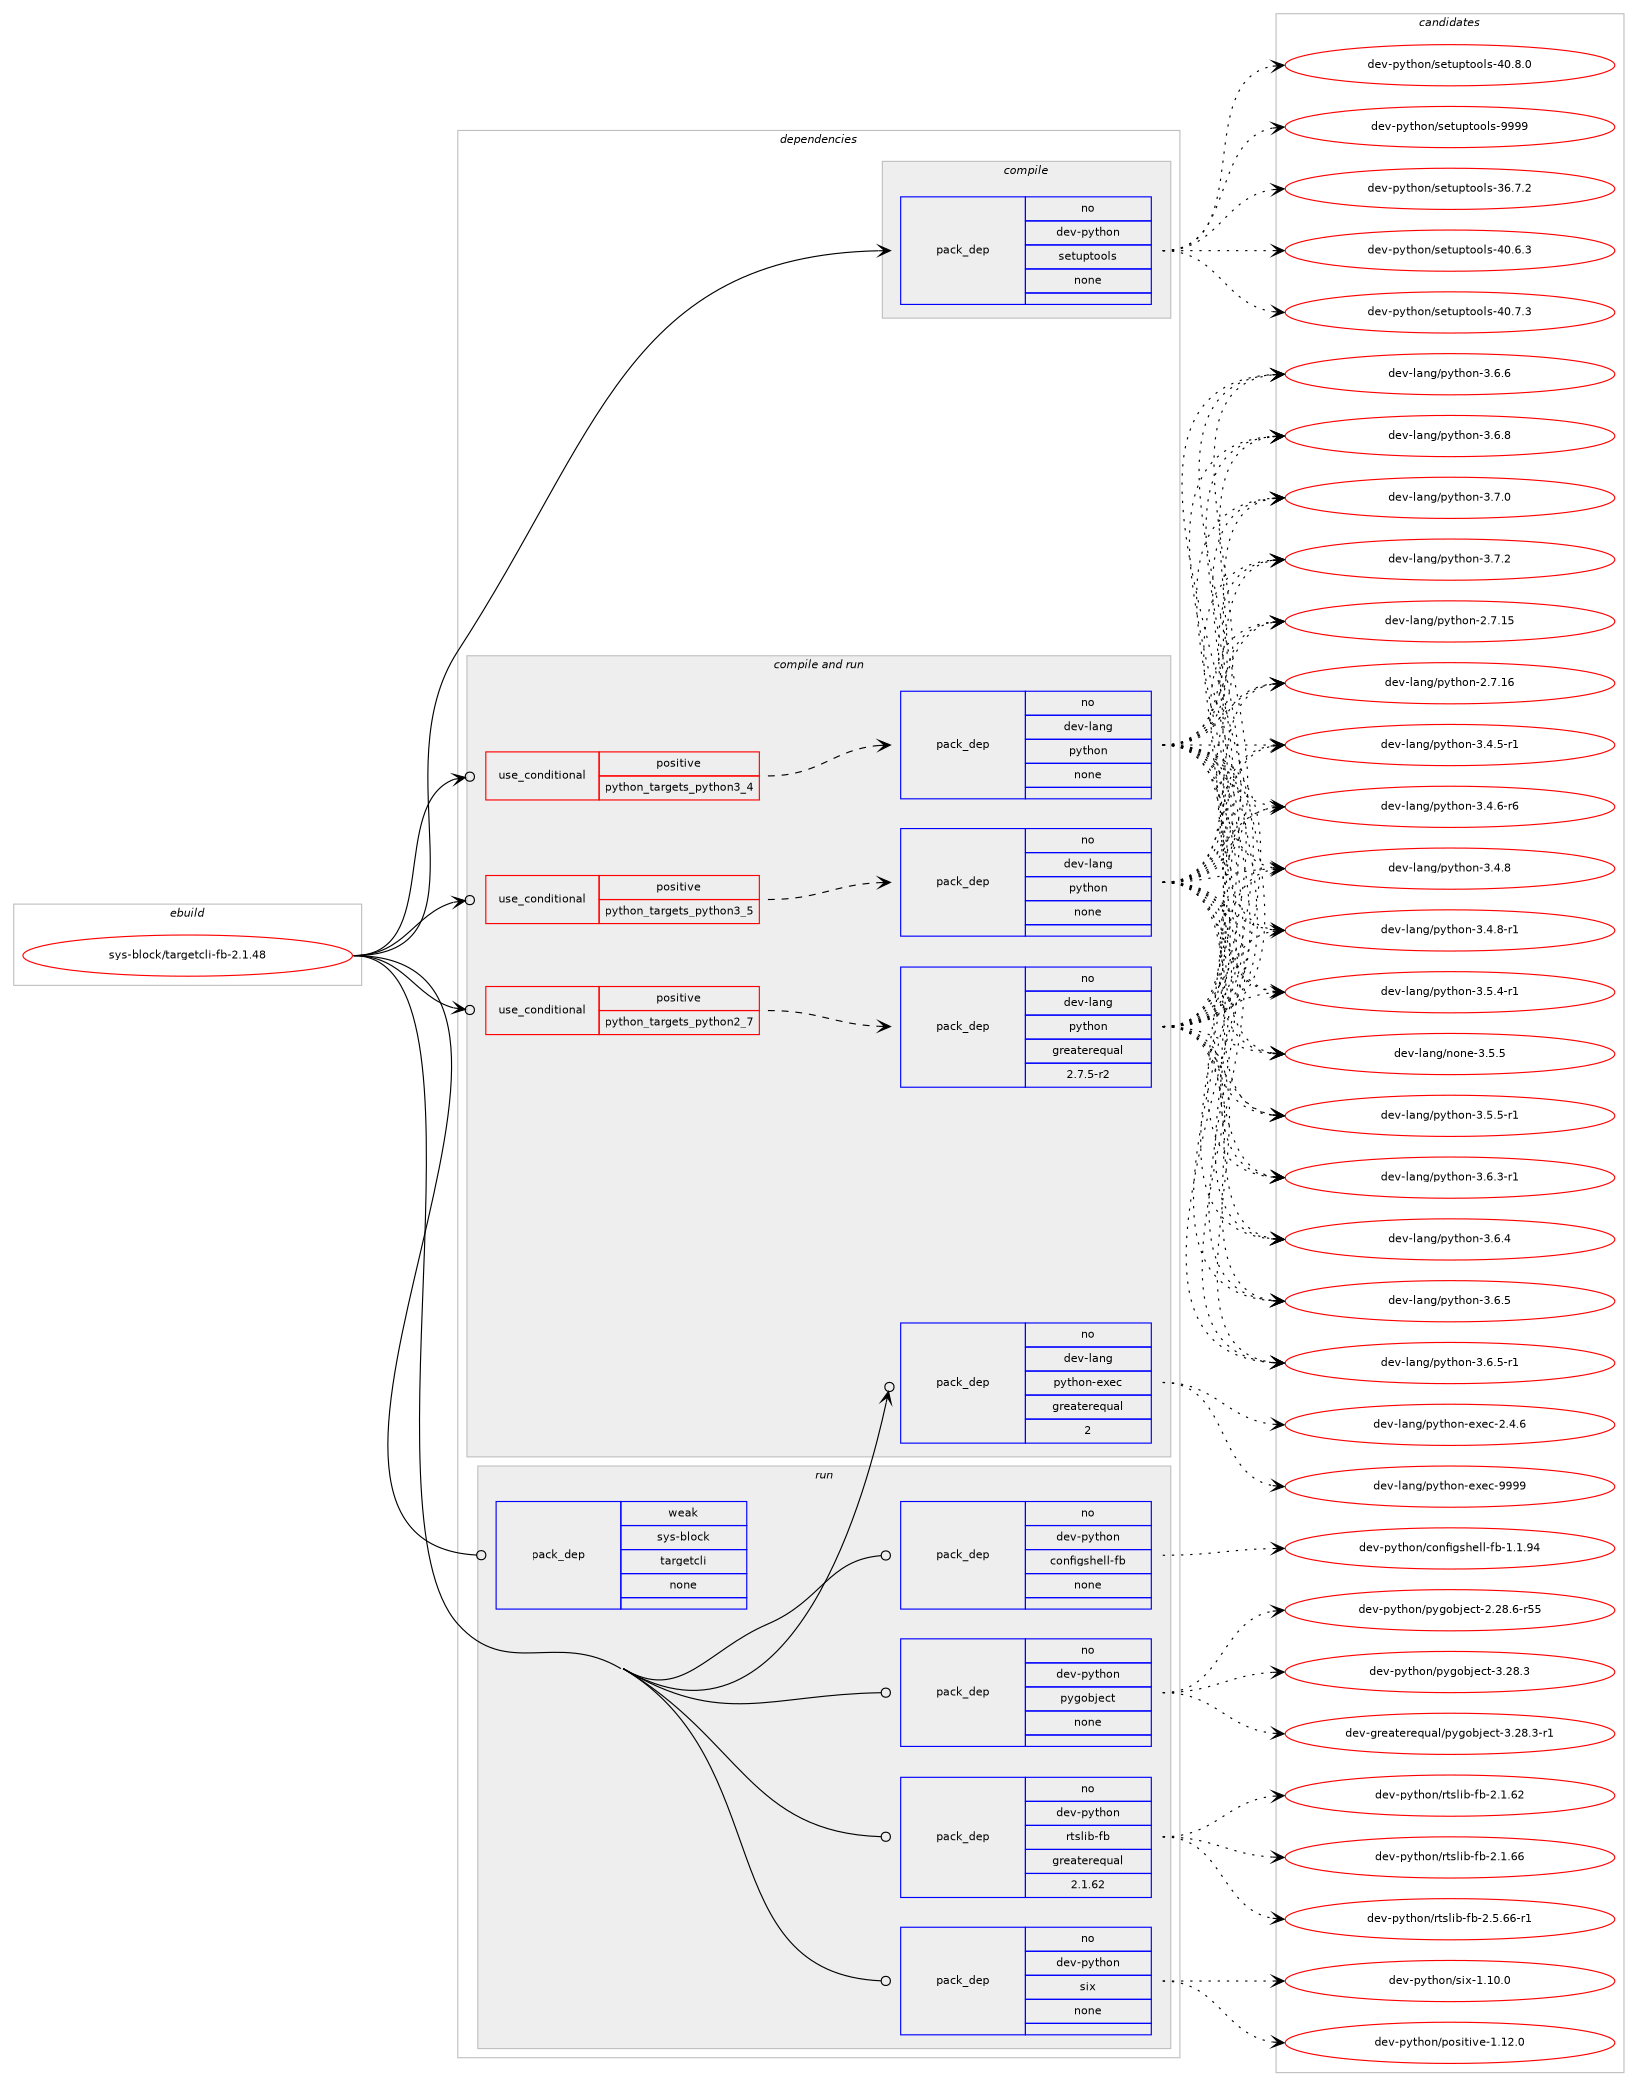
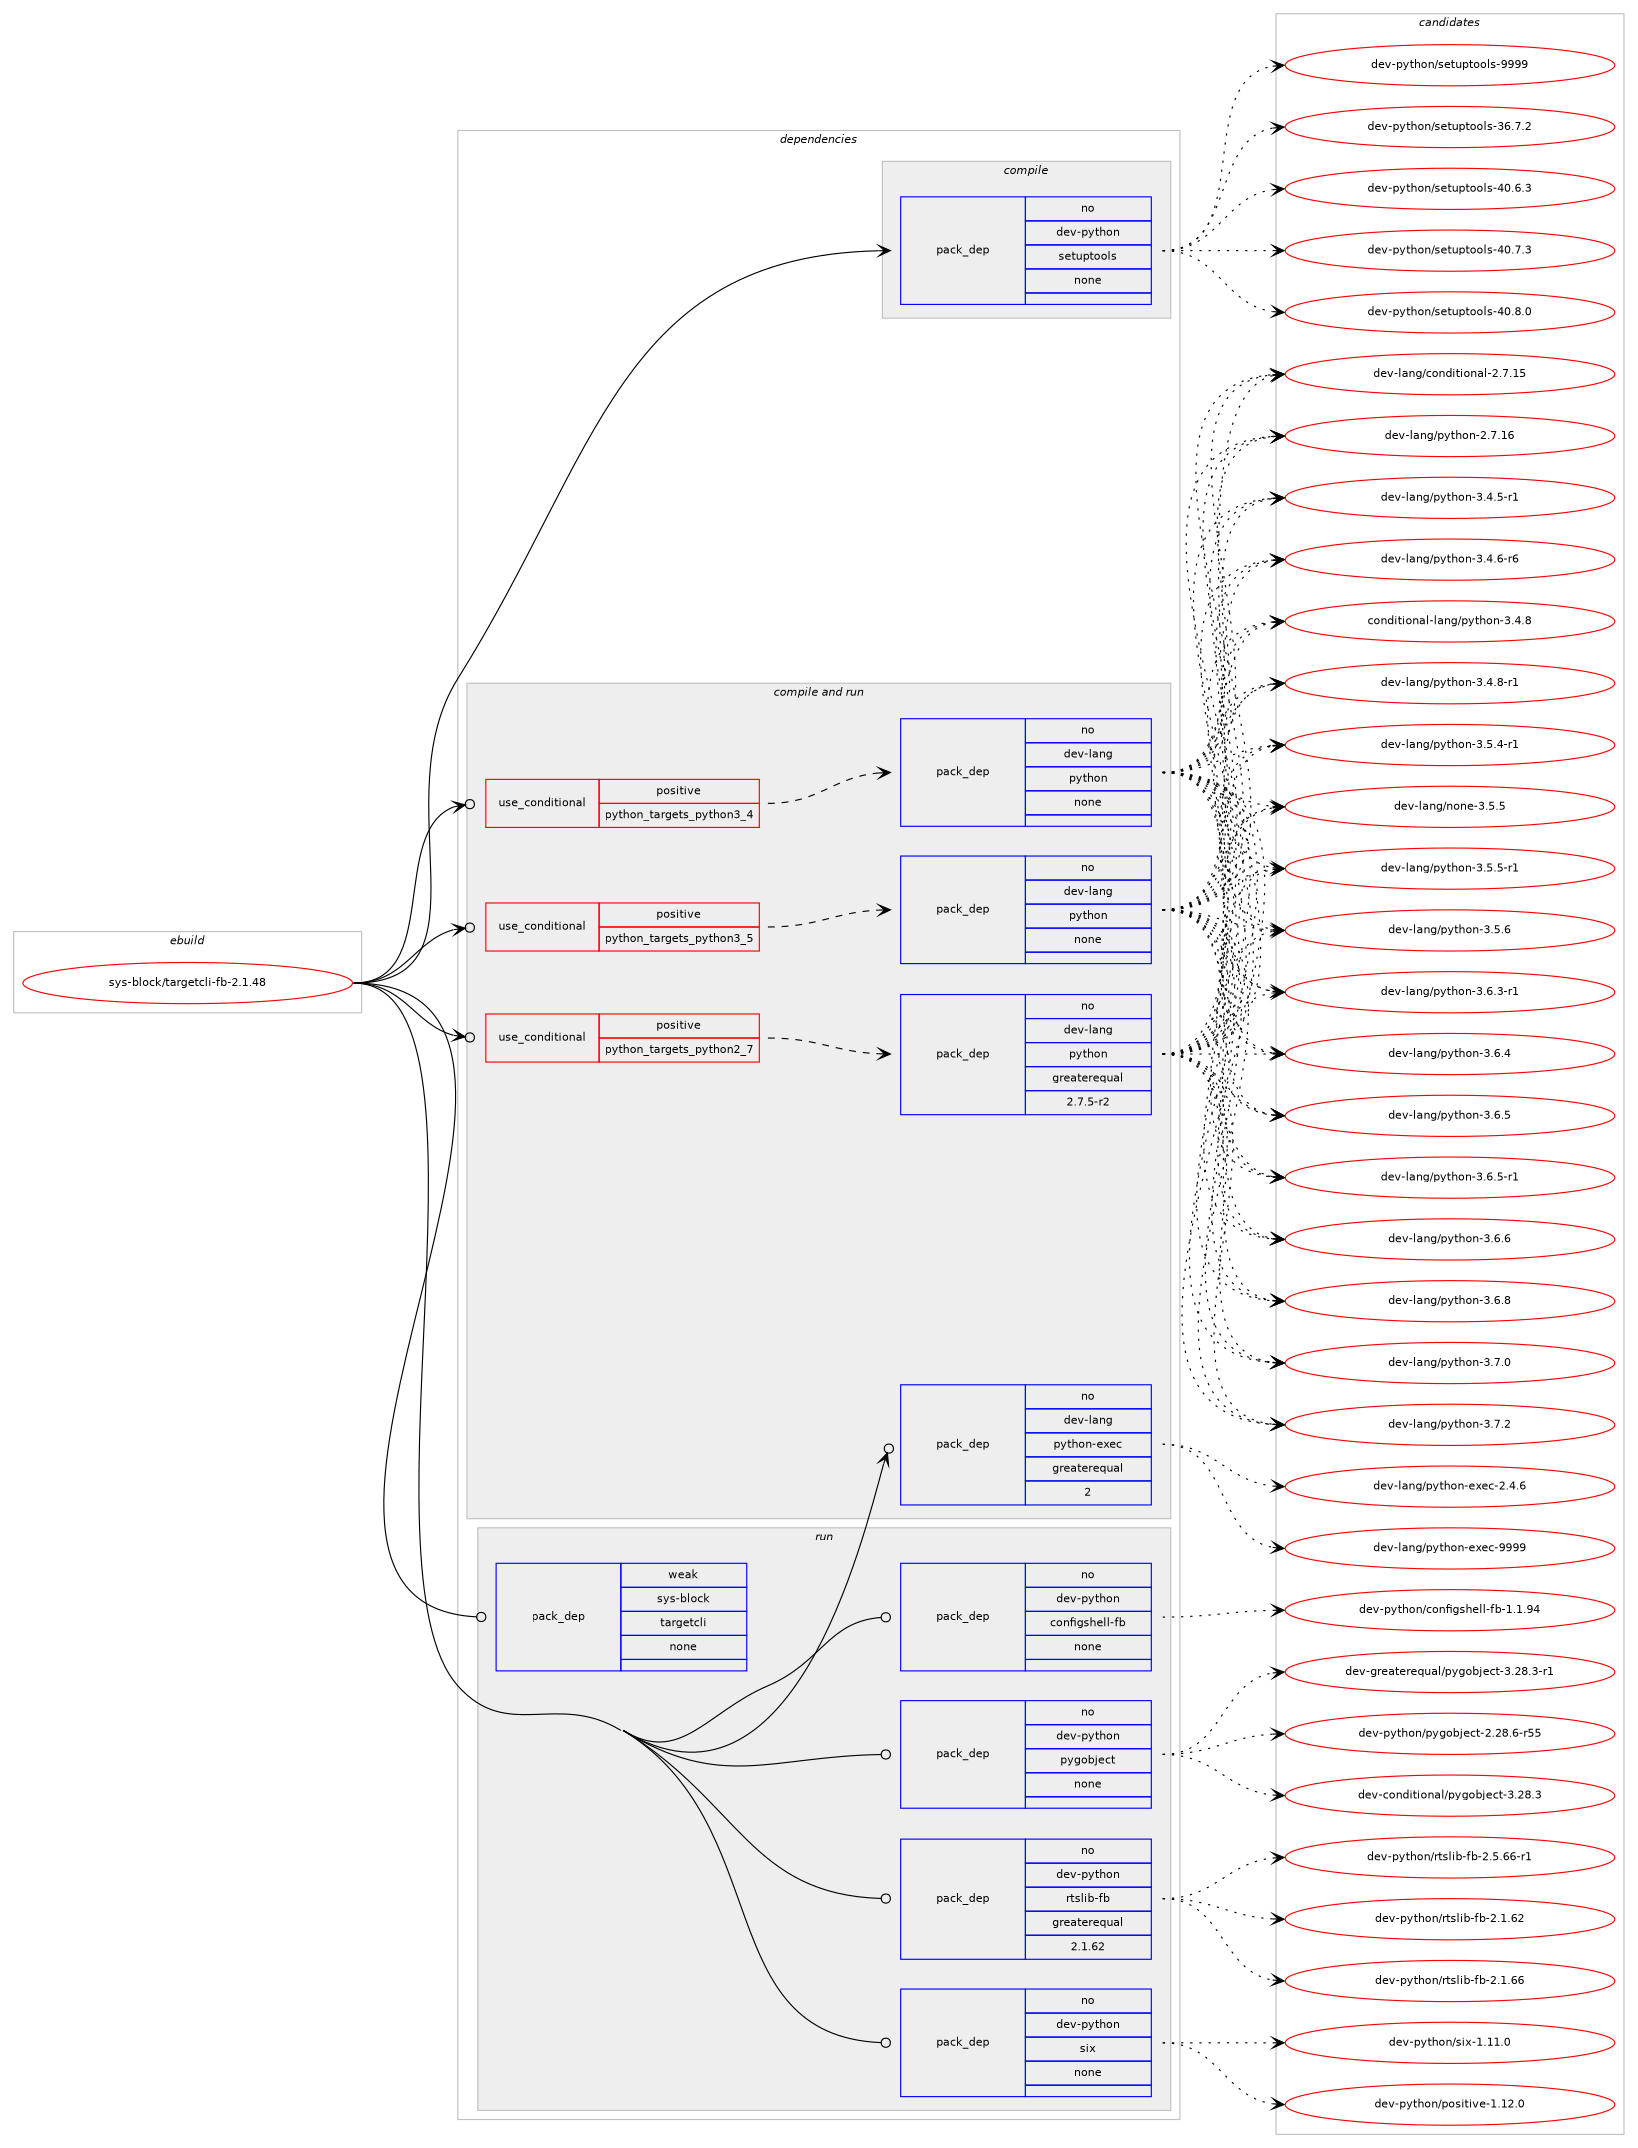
(1450, 621) -> (1450, 374)
(1450, 869) -> (1450, 621)
none -> (1450, 930)
(1450, 1672) -> (1450, 1796)
(1450, 1981) -> (1450, 2043)
